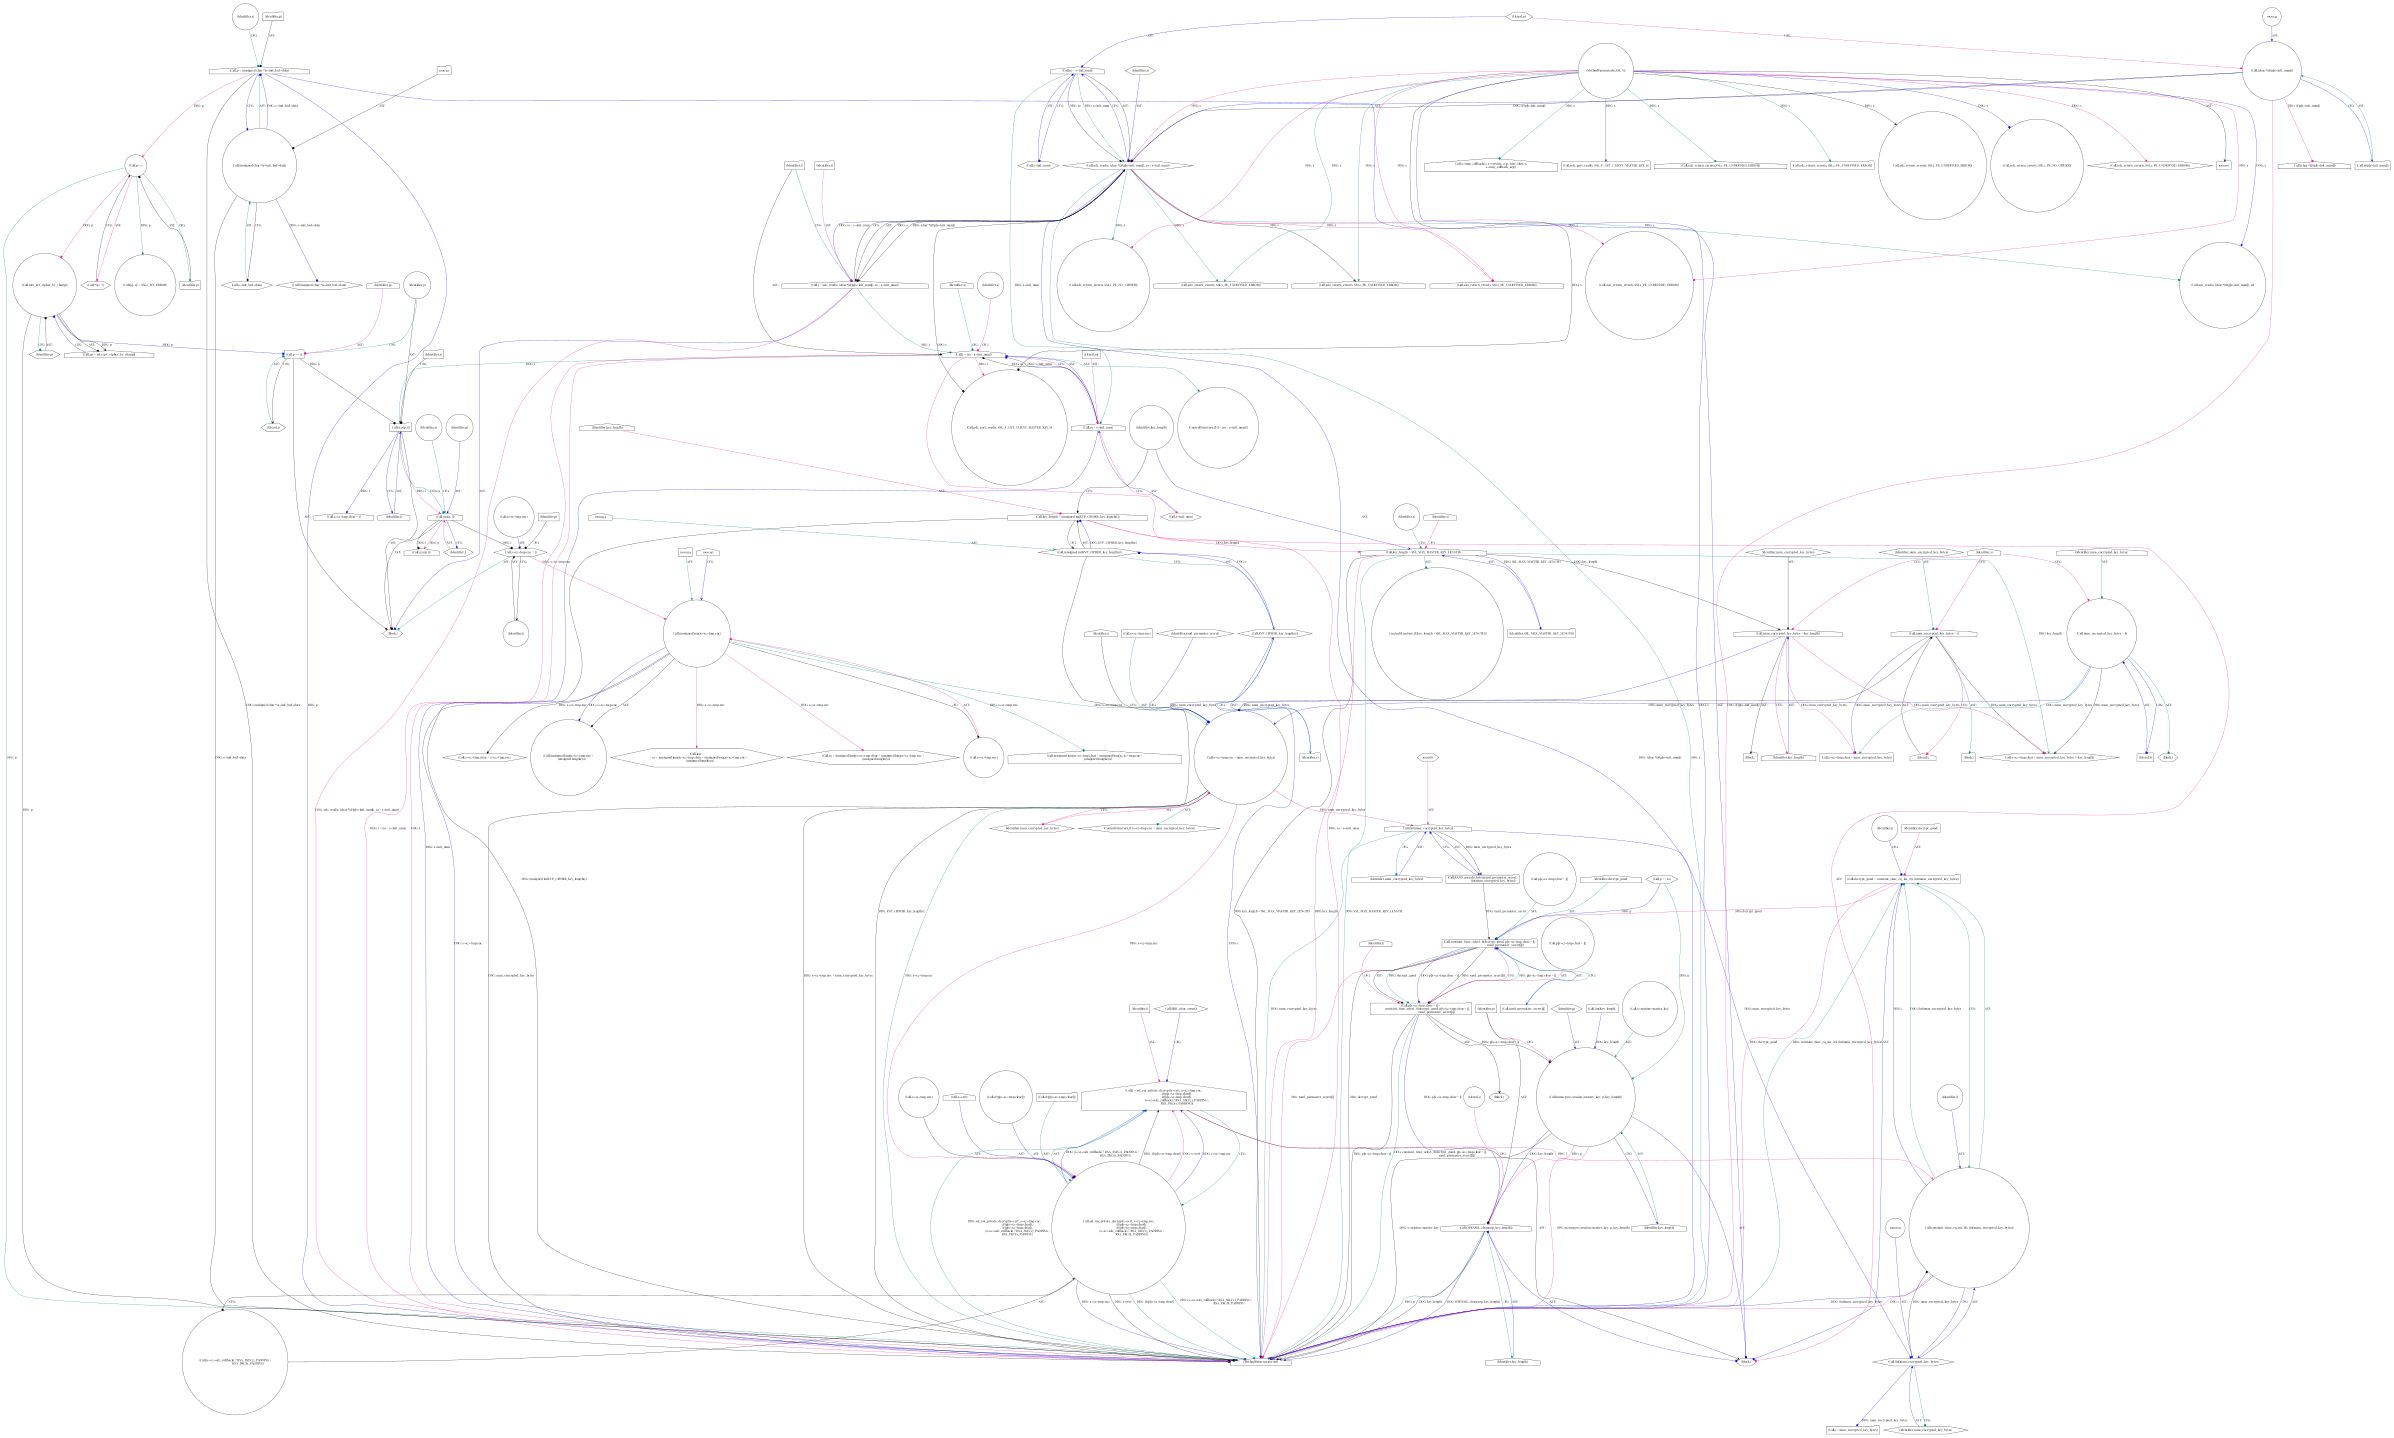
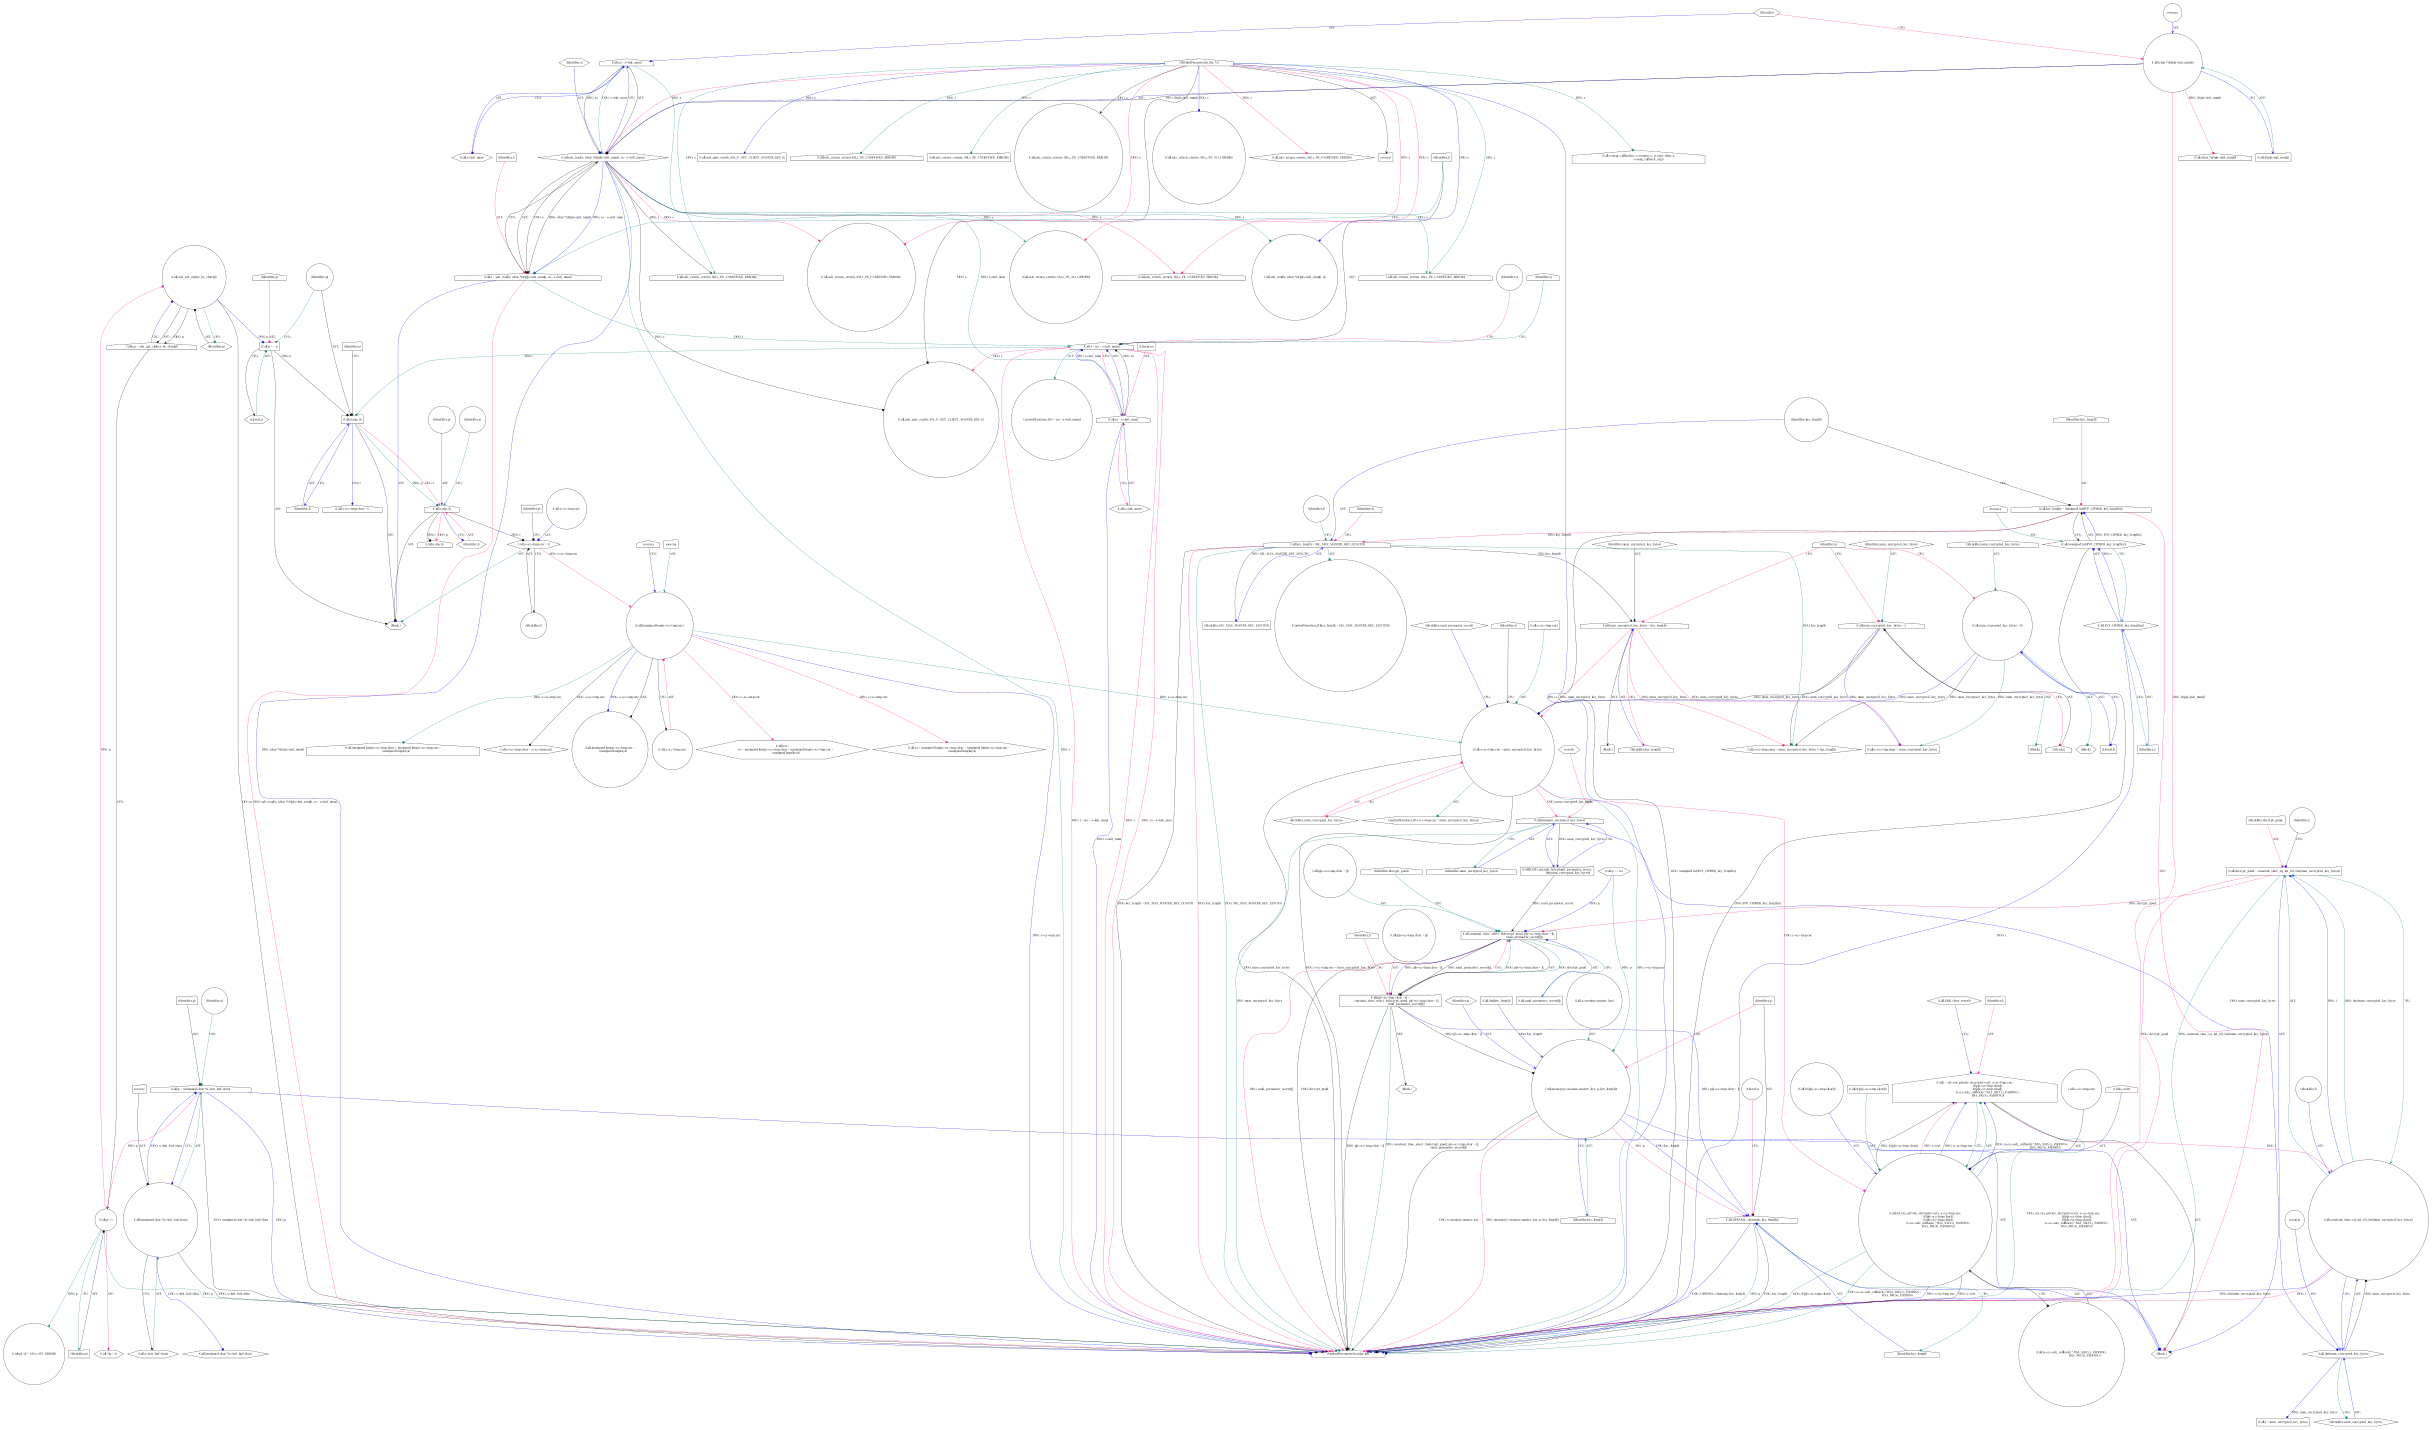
(1606, 71) -> (1199, 63)
(105, 227) -> (117, 774)
(1592, 697) -> (1587, 672)
(1261, 1362) -> (1348, 1354)
